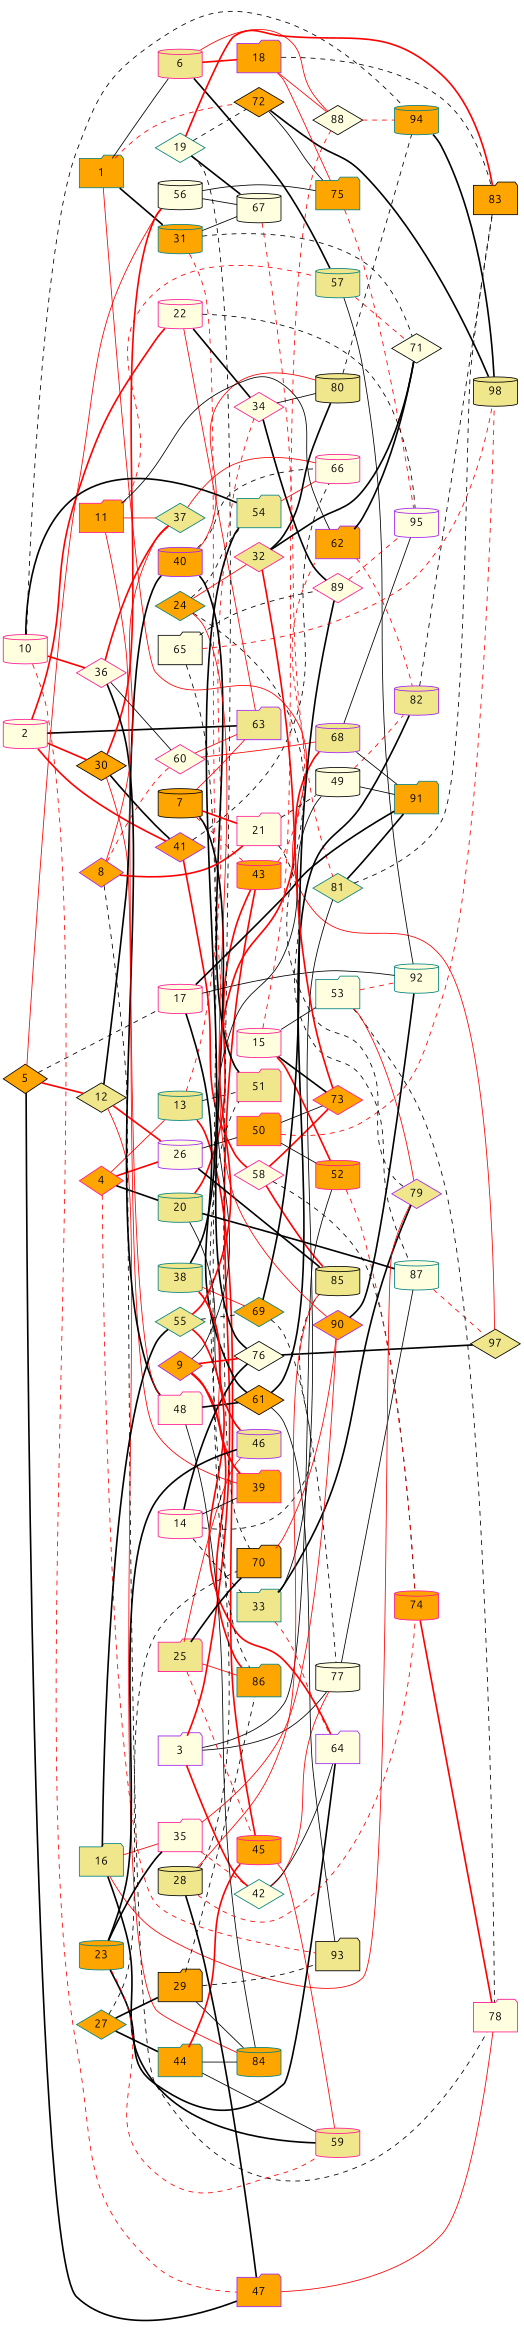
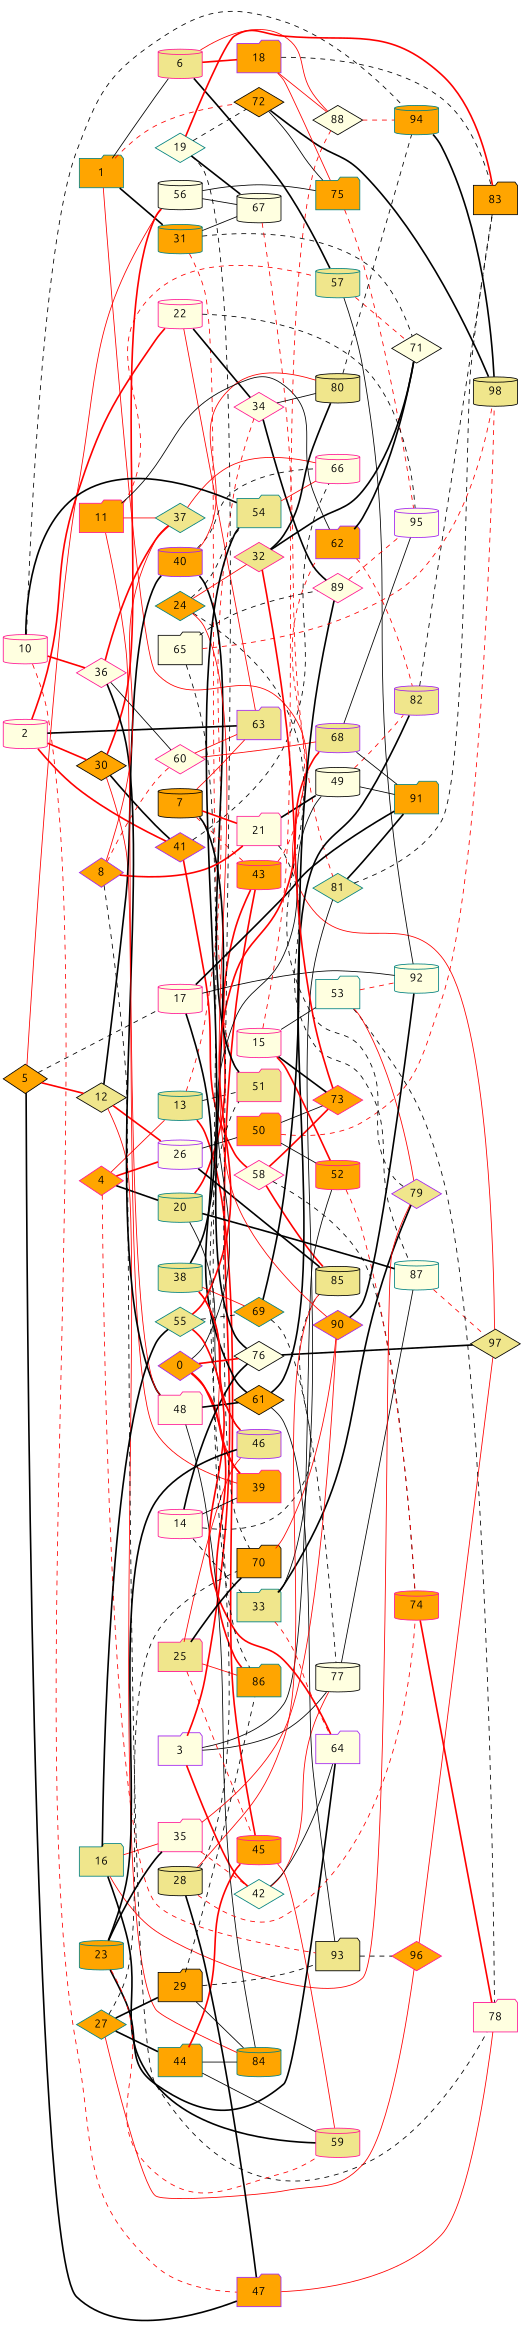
(298, 807) -> (298, 807)
(180, 1366) -> (180, 1366)
none -> (417, 1956)
